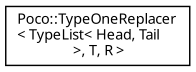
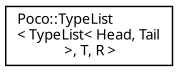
(98, 36) -> (89, 36)
